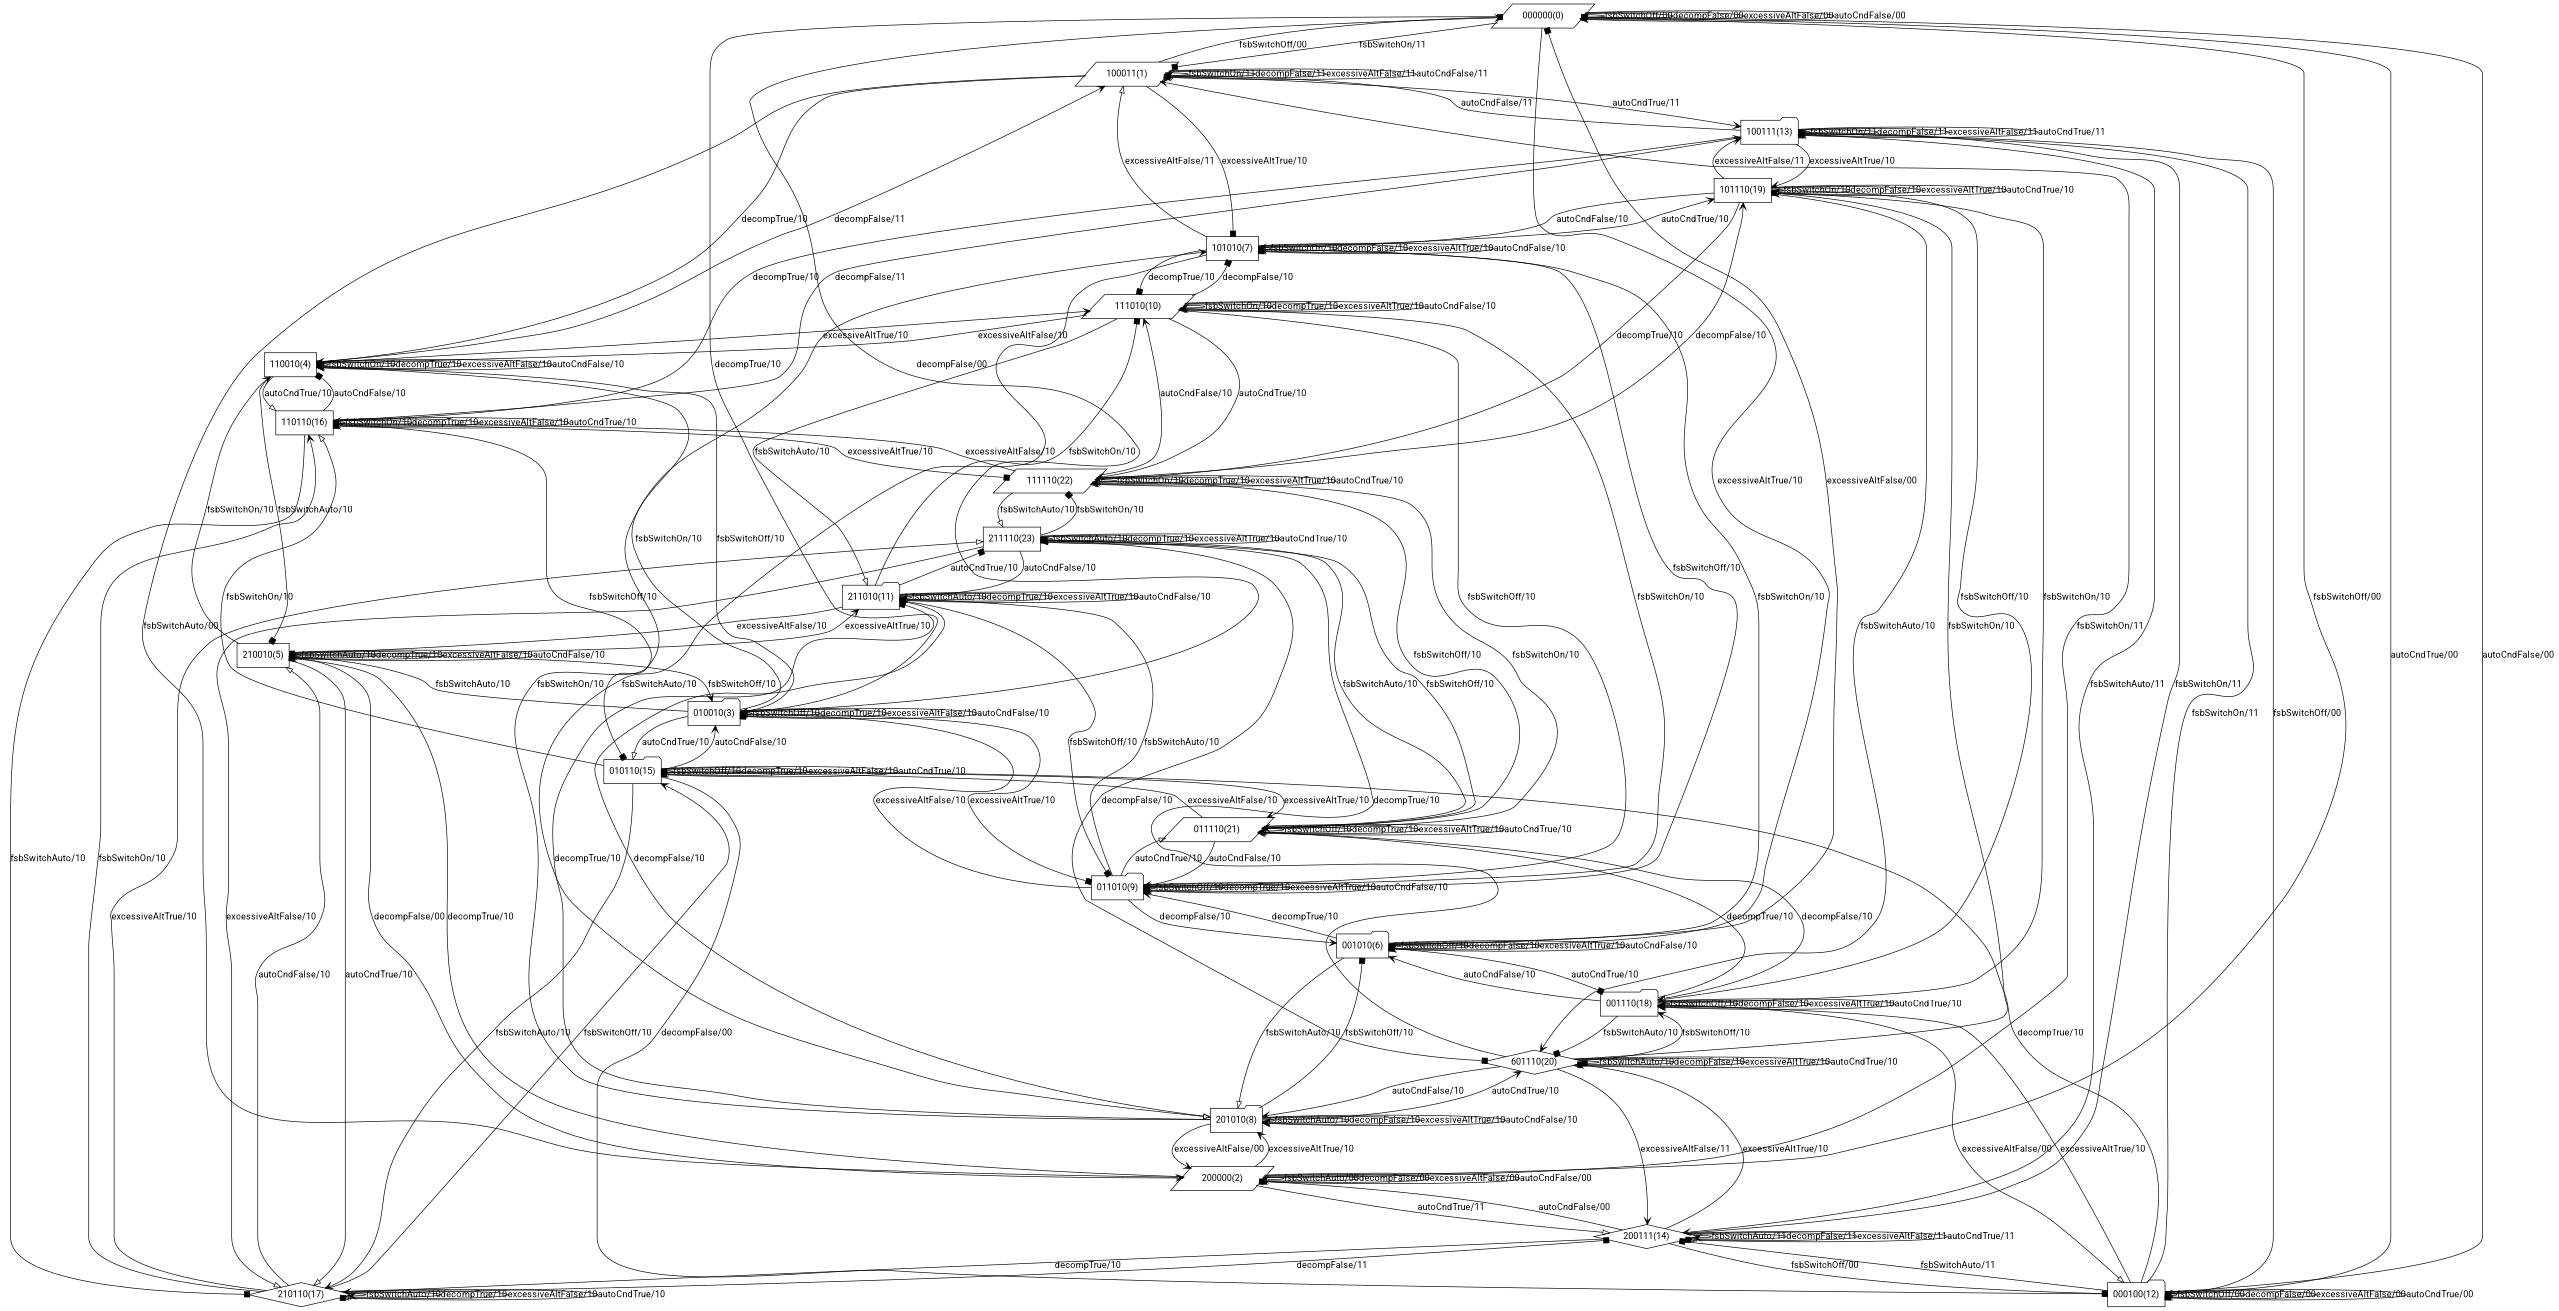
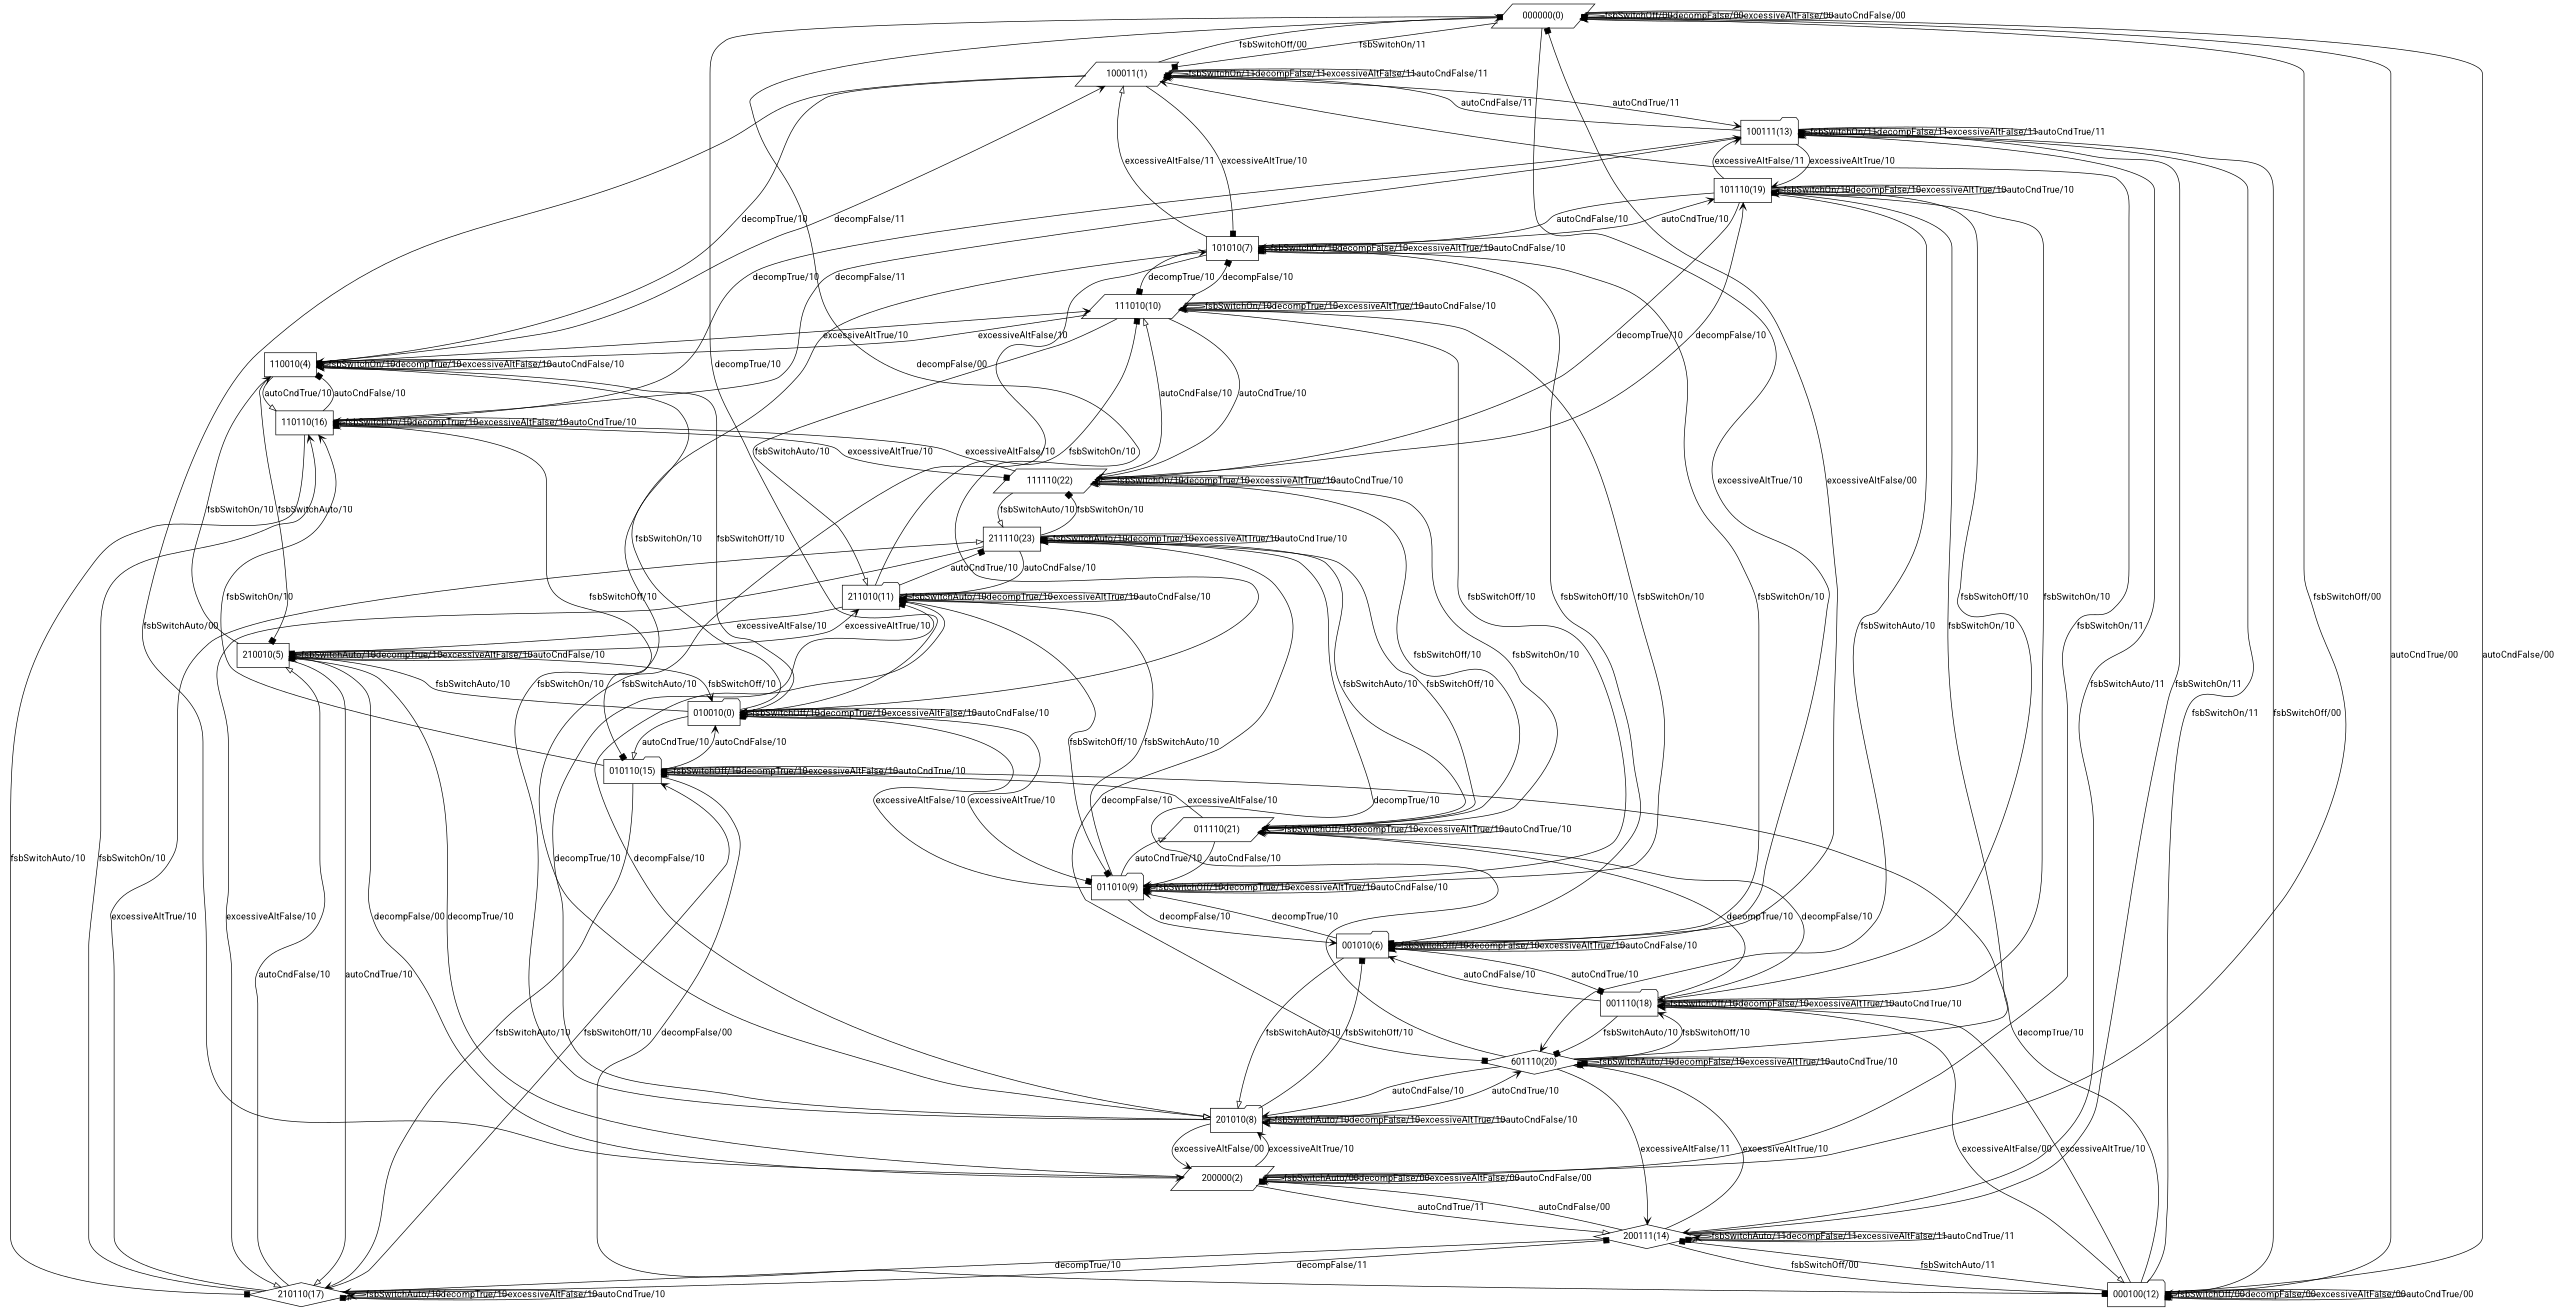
(1161, 420) -> (1161, 420)
(1733, 642) -> (1550, 566)
(275, 688) -> (275, 688)
(714, 713) -> (714, 713)
(984, 775) -> none
